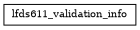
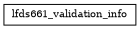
(70, 15) -> (70, 15)
